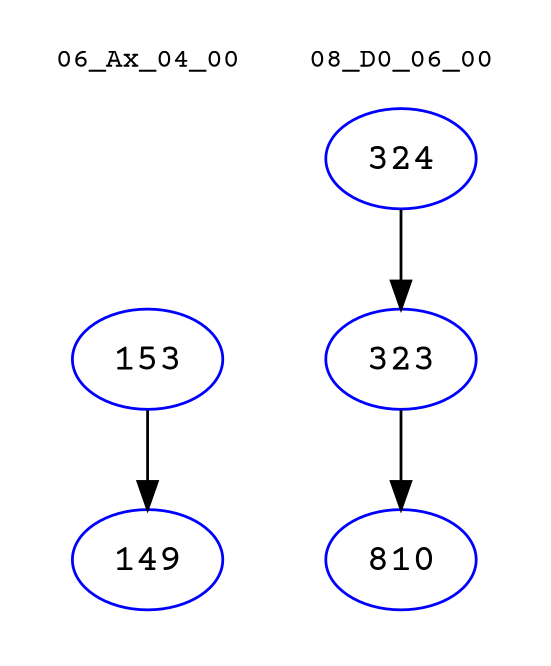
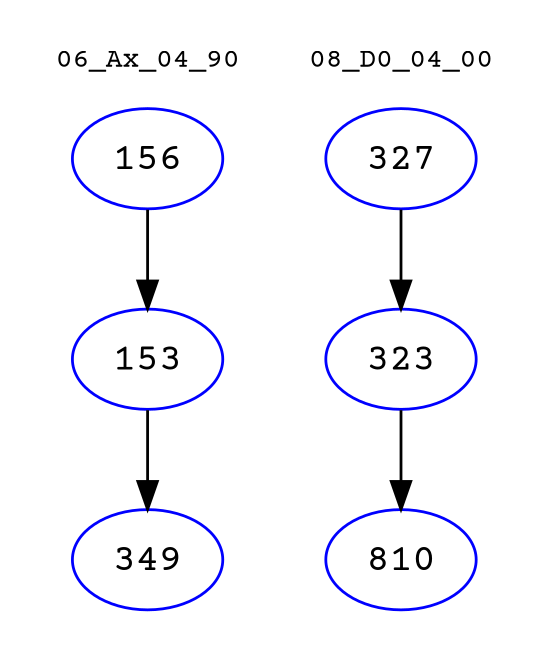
(149, 60) -> (149, 60)
(402, 60) -> (402, 60)
none -> (148, 159)
(401, 159) -> (401, 159)
(148, 560) -> (148, 560)
